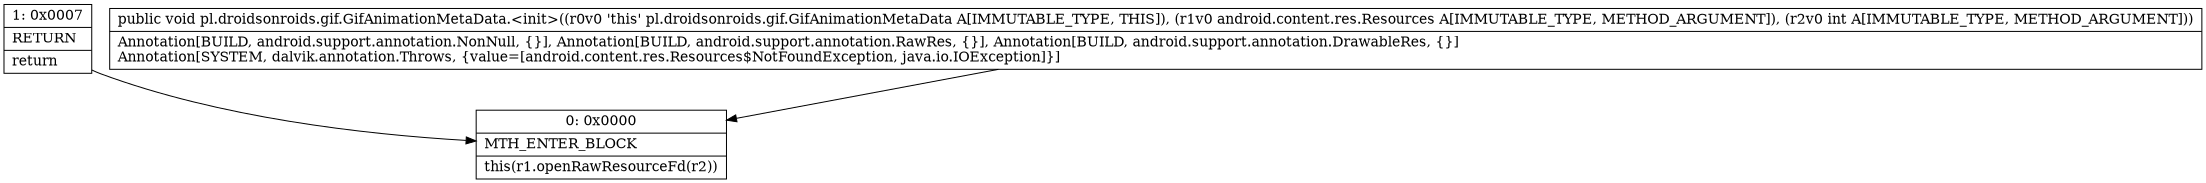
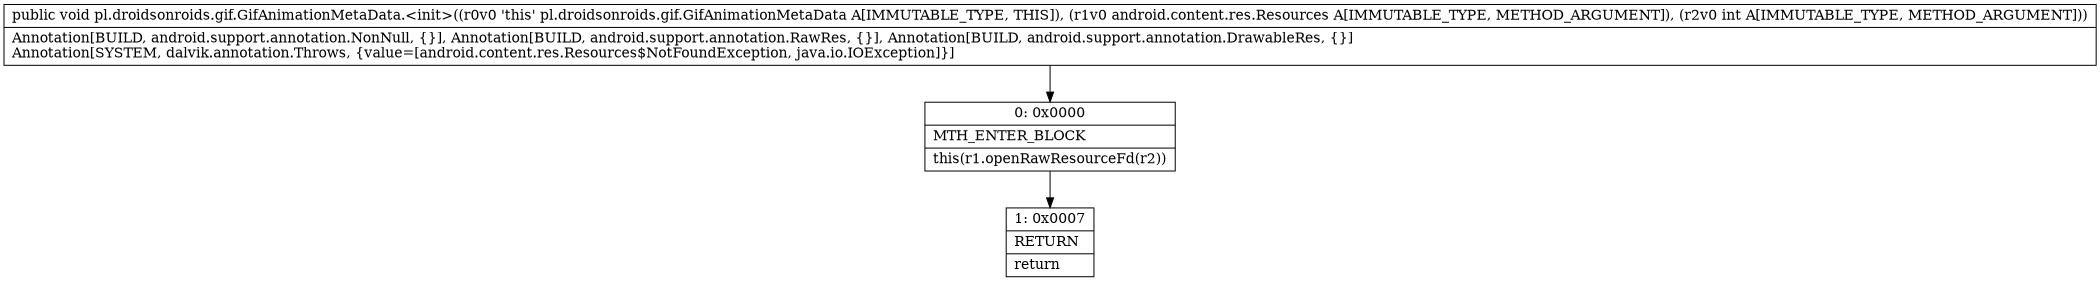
(276, 119) -> (1050, 184)
